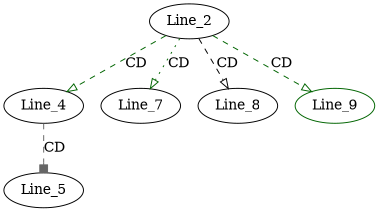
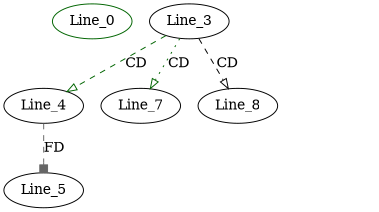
none -> (92, 21)
(189, 21) -> (189, 21)
(335, 106) -> none
(54, 148) -> (54, 148)
